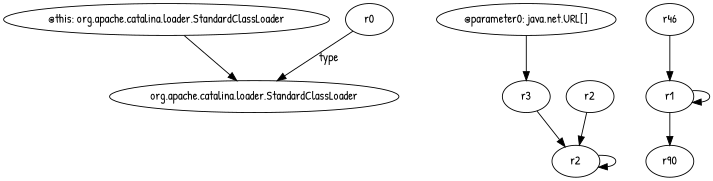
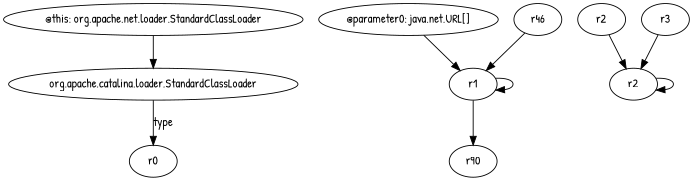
(167, 19) -> (153, 19)
(319, 54) -> (153, 118)
(526, 54) -> (439, 50)
